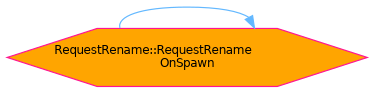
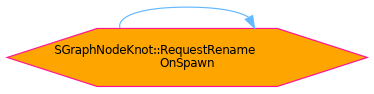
(187, 57) -> (187, 57)
